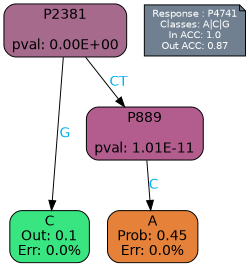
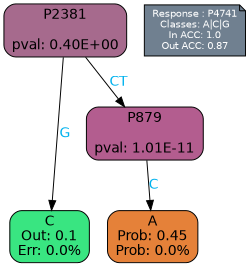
(65, 30) -> (65, 30)
(145, 134) -> (145, 134)
(153, 237) -> (153, 237)
